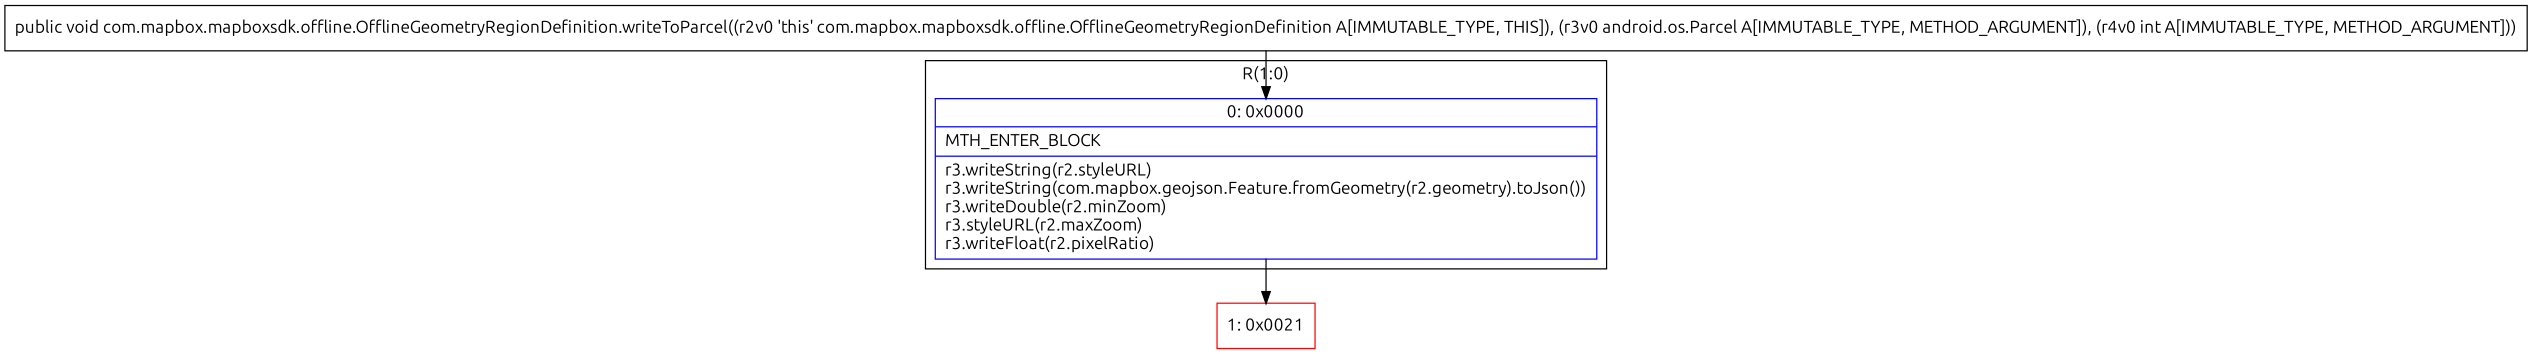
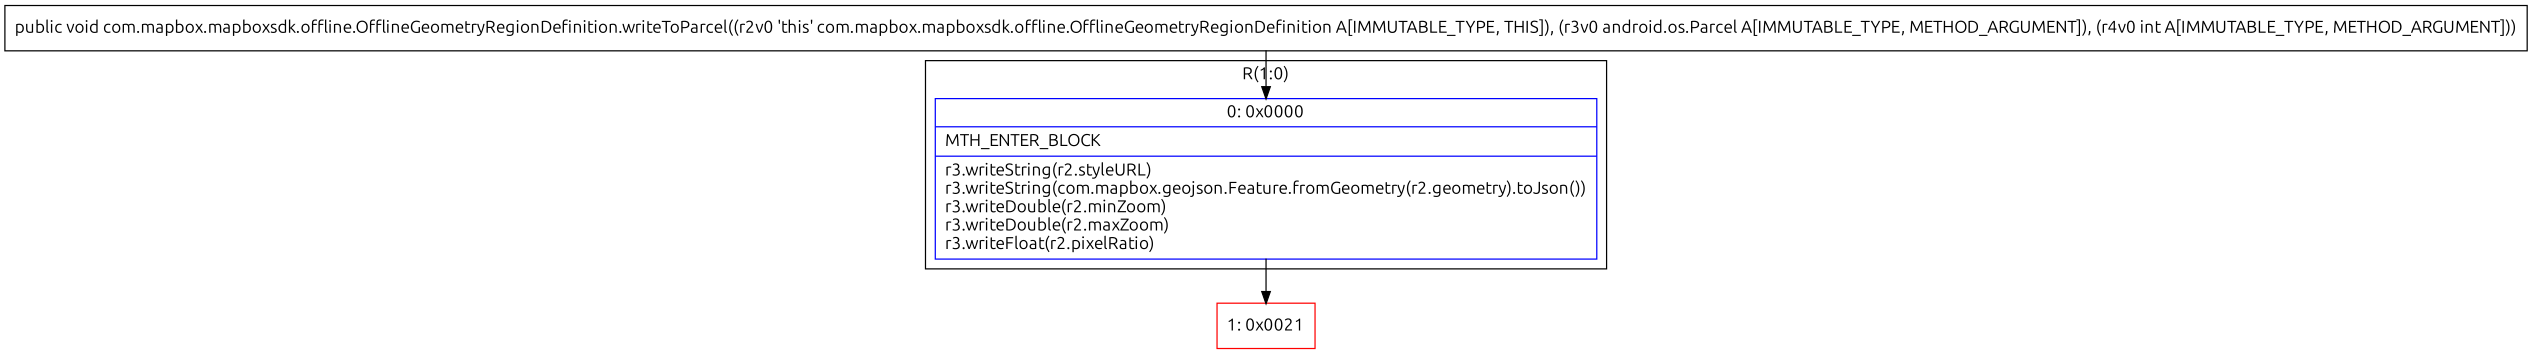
(1044, 225) -> (1058, 225)
